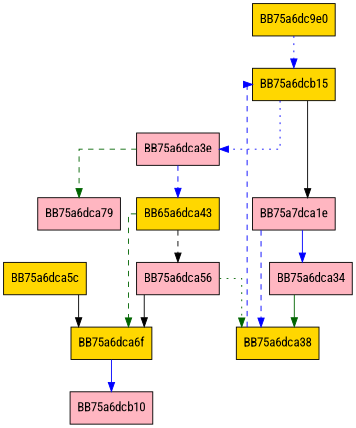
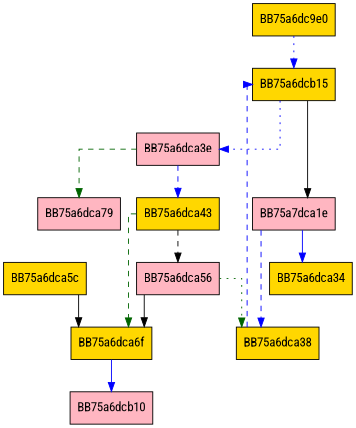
(178, 214) -> (178, 214)
(311, 279) -> (311, 279)
(294, 306) -> none
